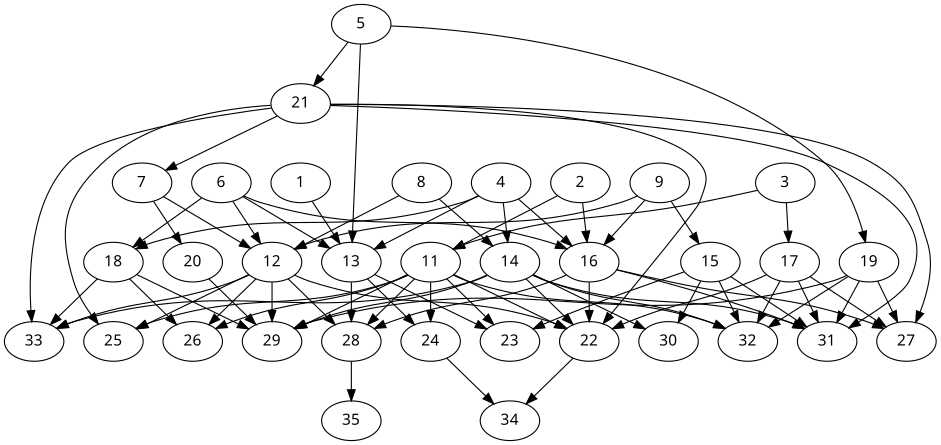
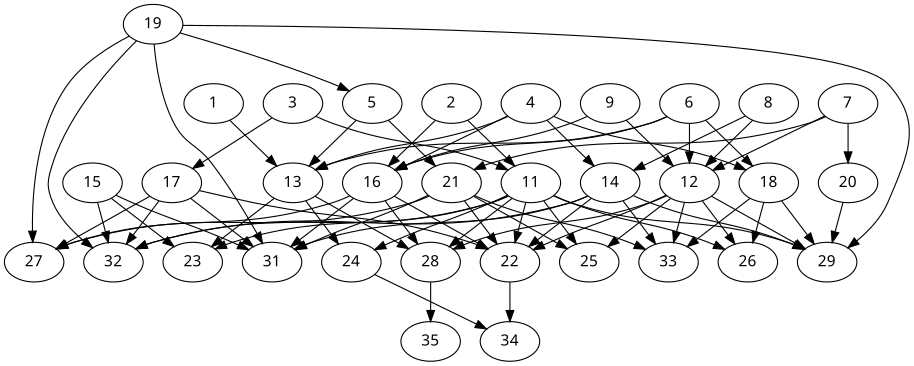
(657, 72) -> (260, 58)
(227, 141) -> (612, 144)
(681, 216) -> none
(669, 341) -> none
